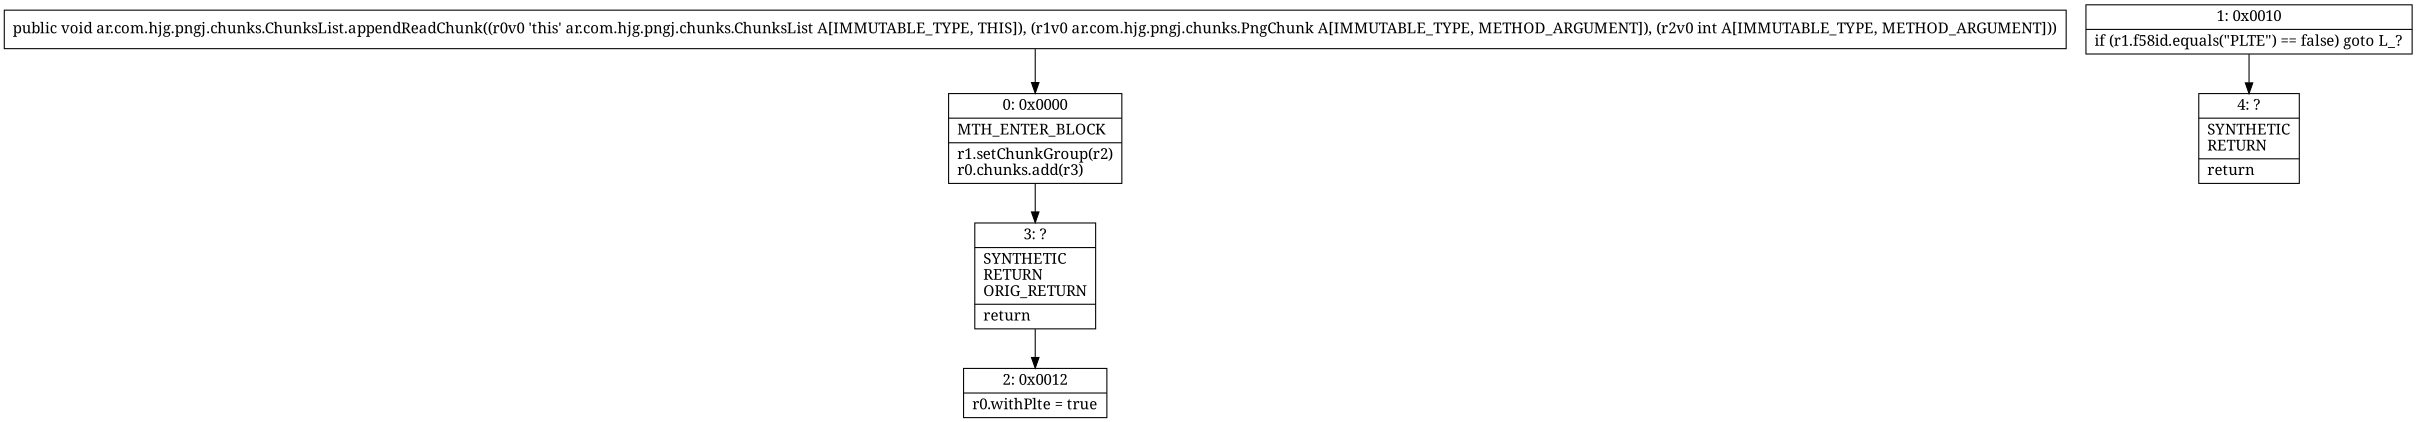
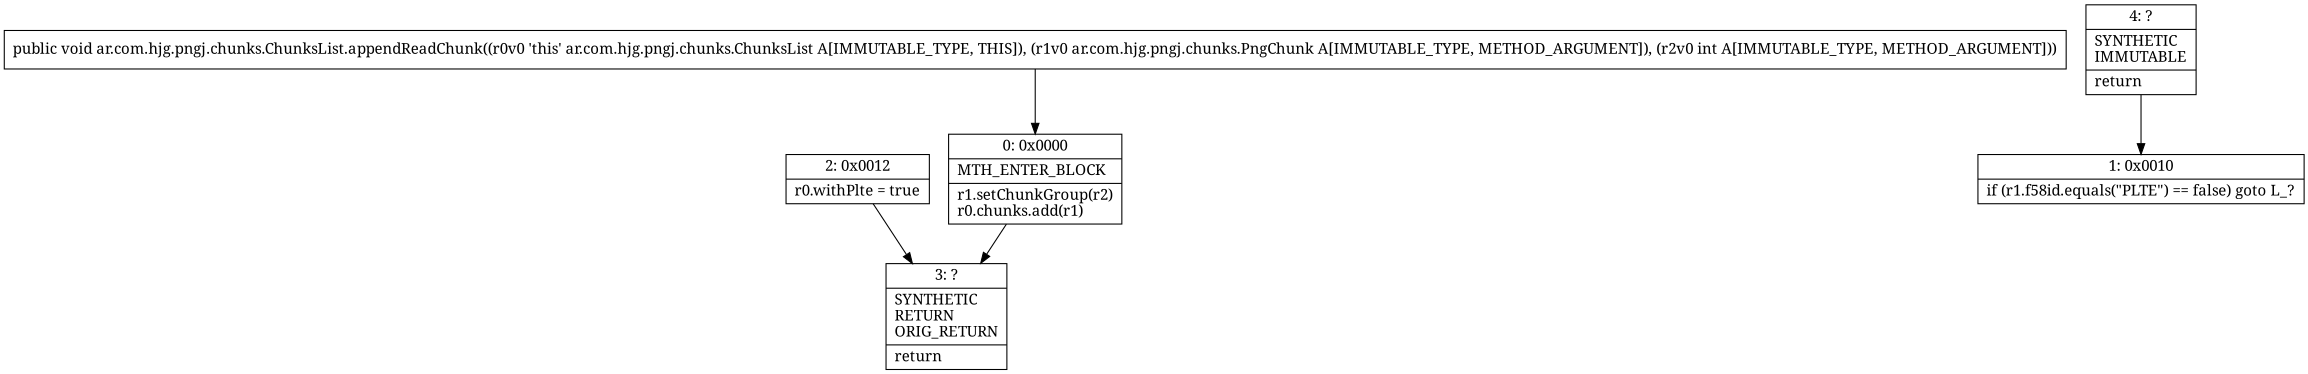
(2249, 68) -> (2141, 119)
(2237, 146) -> (2141, 57)
(1020, 171) -> (1020, 211)
(1035, 343) -> (890, 229)
